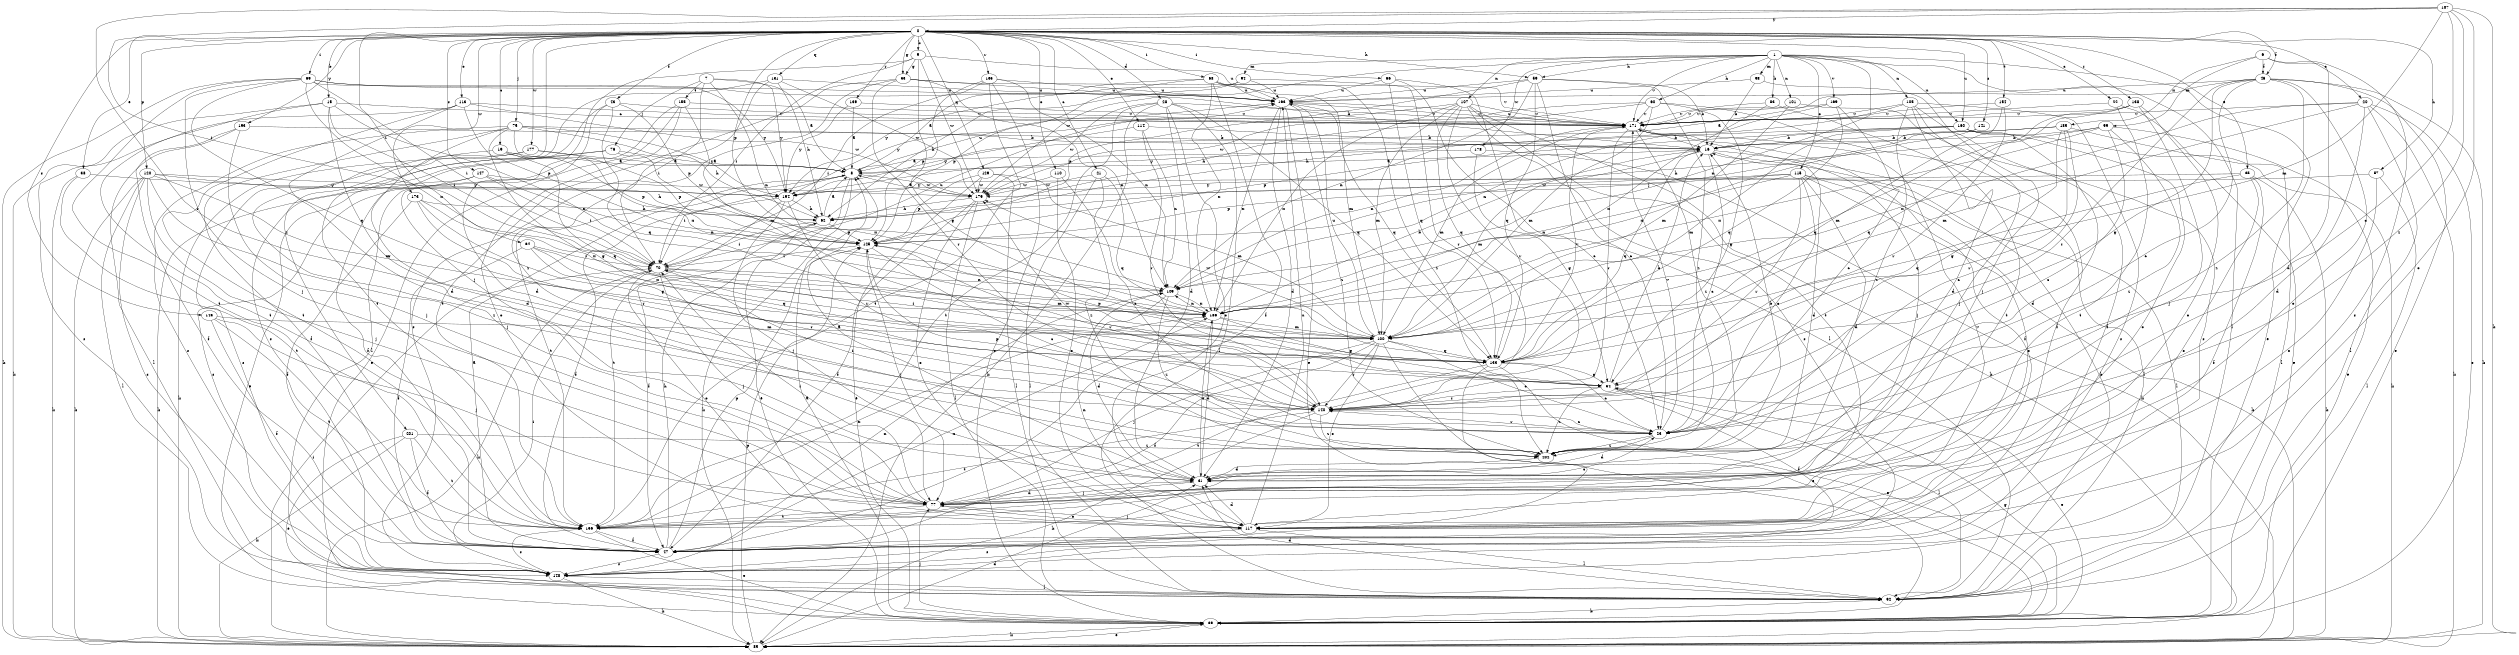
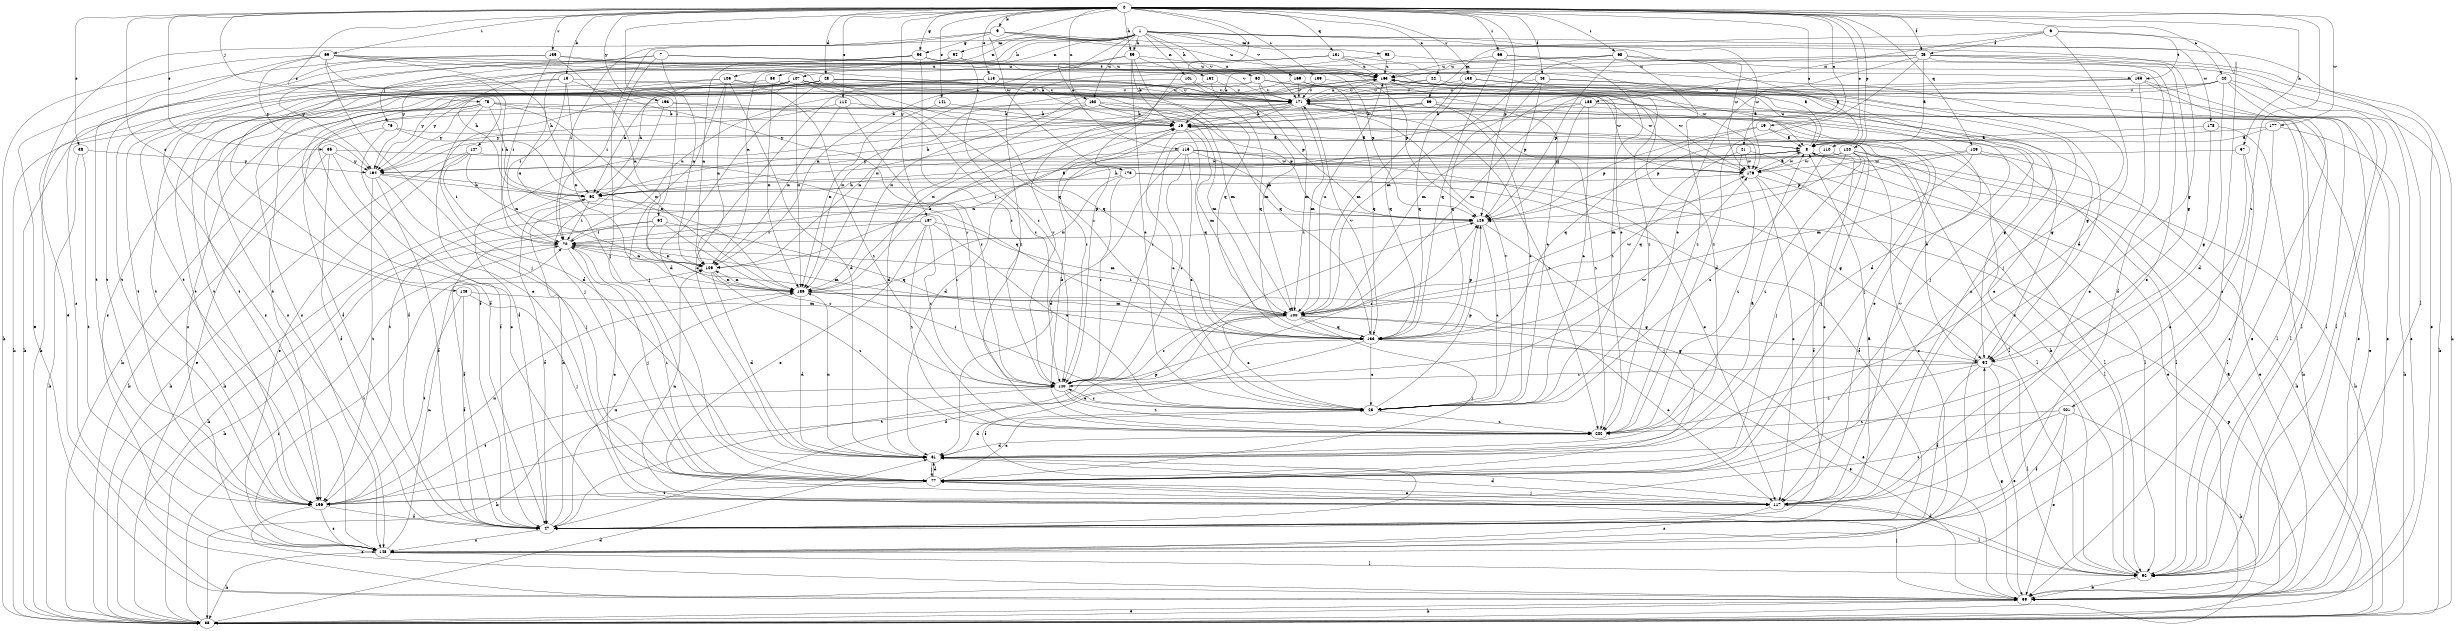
(1683, 19) -> (912, 20)
none -> (2168, 40)
(1062, 315) -> (1284, 330)
